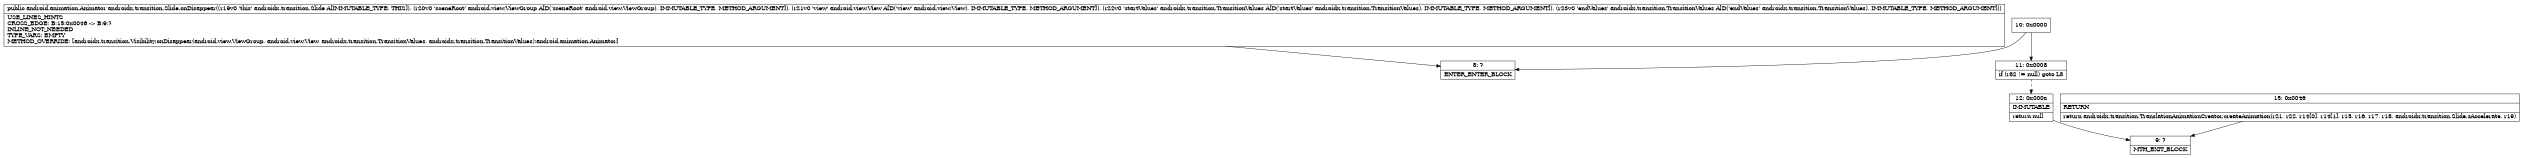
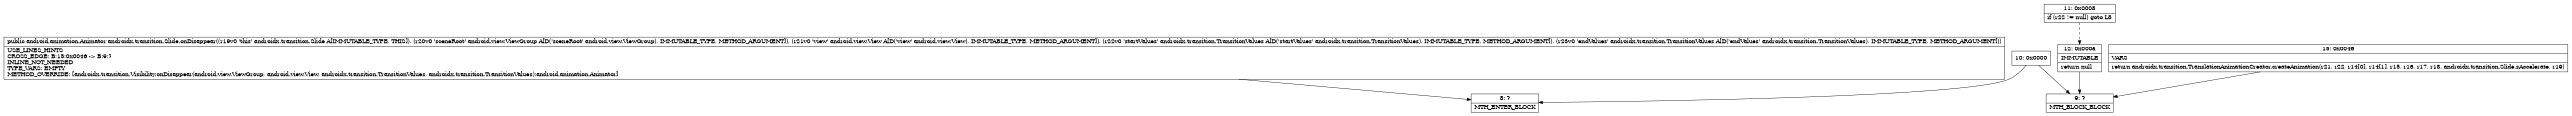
(2031, 45) -> (2053, 78)
(1478, 74) -> (1505, 107)
(2031, 74) -> (2080, 18)
(2076, 107) -> (2120, 58)
(2160, 150) -> (2080, 107)
